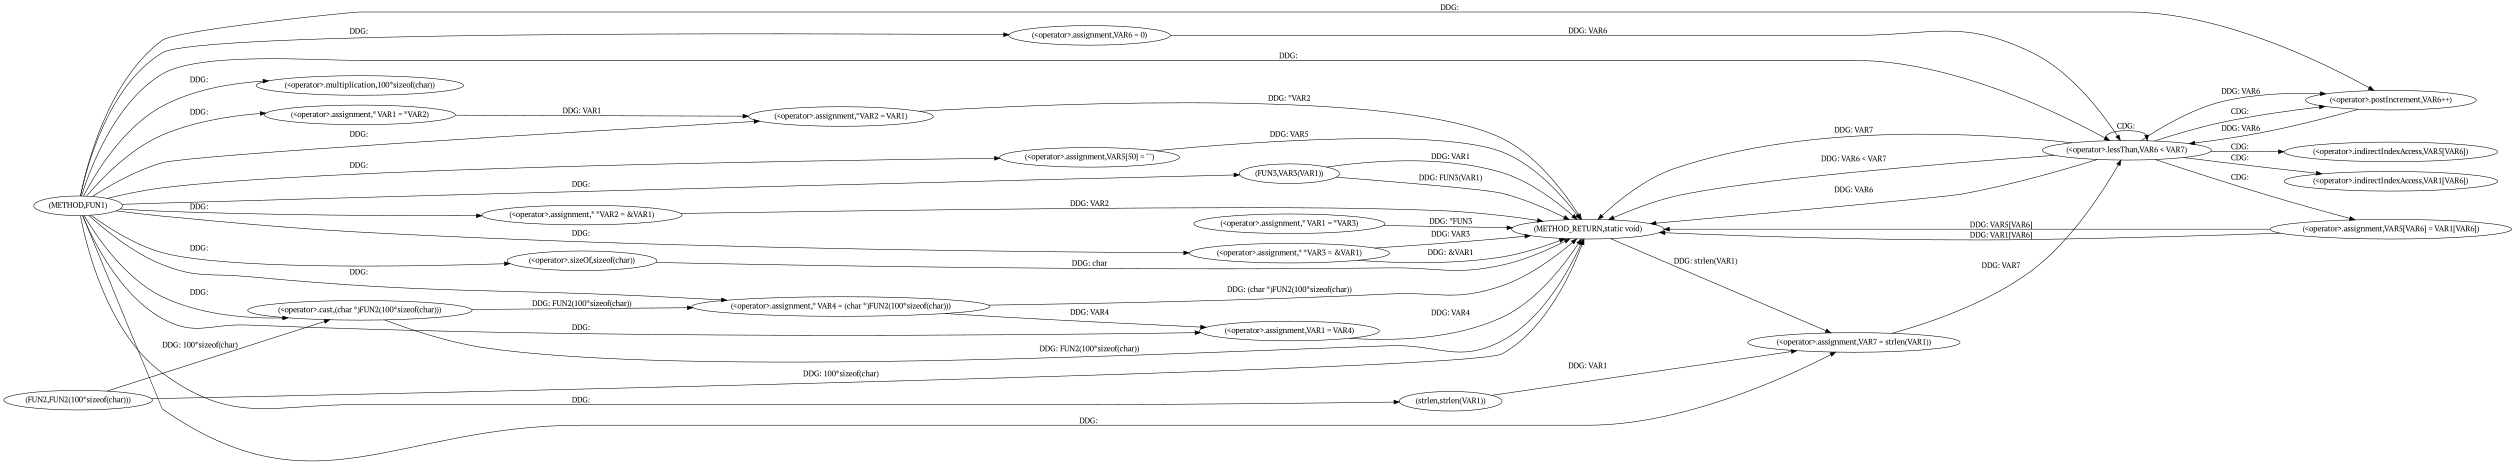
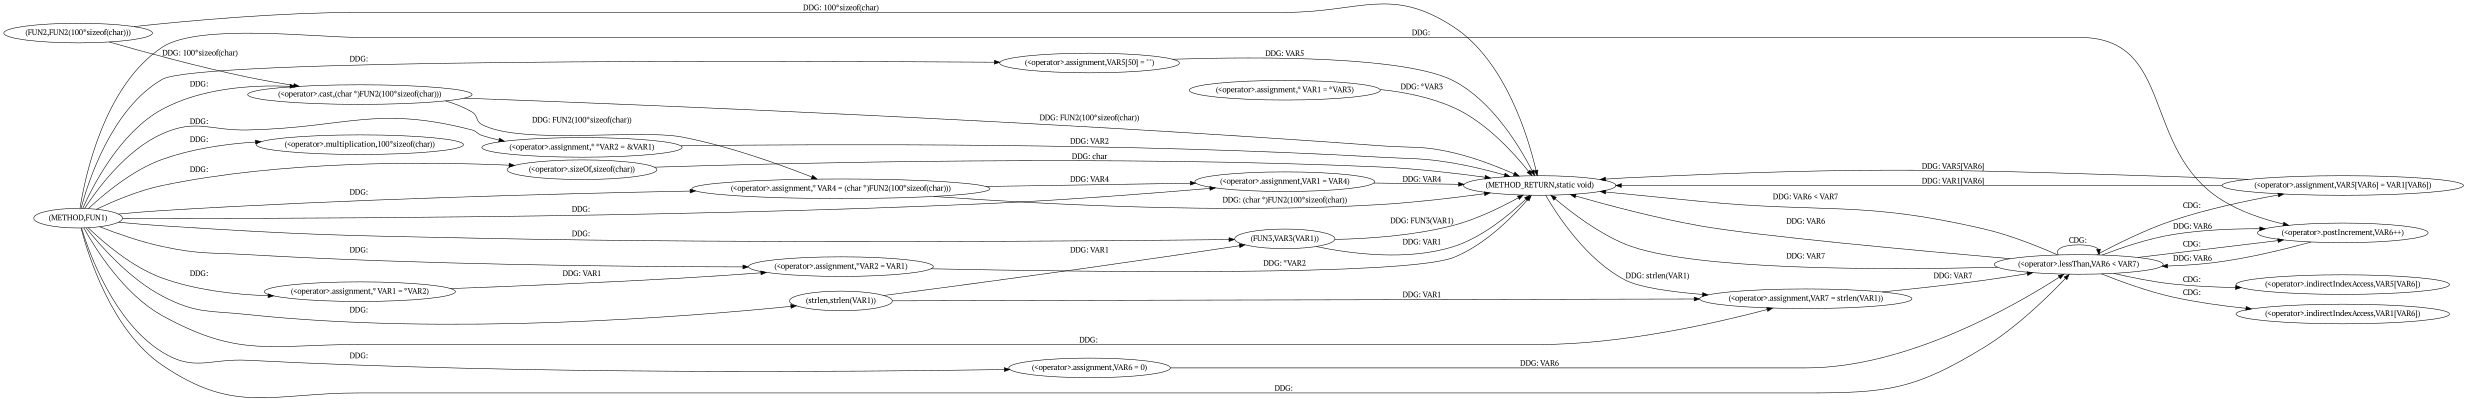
(1451, 222) -> (1422, 87)
(1289, 253) -> none
none -> (1044, 274)
